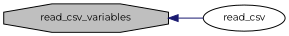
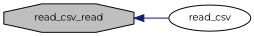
(86, 18) -> (69, 18)
